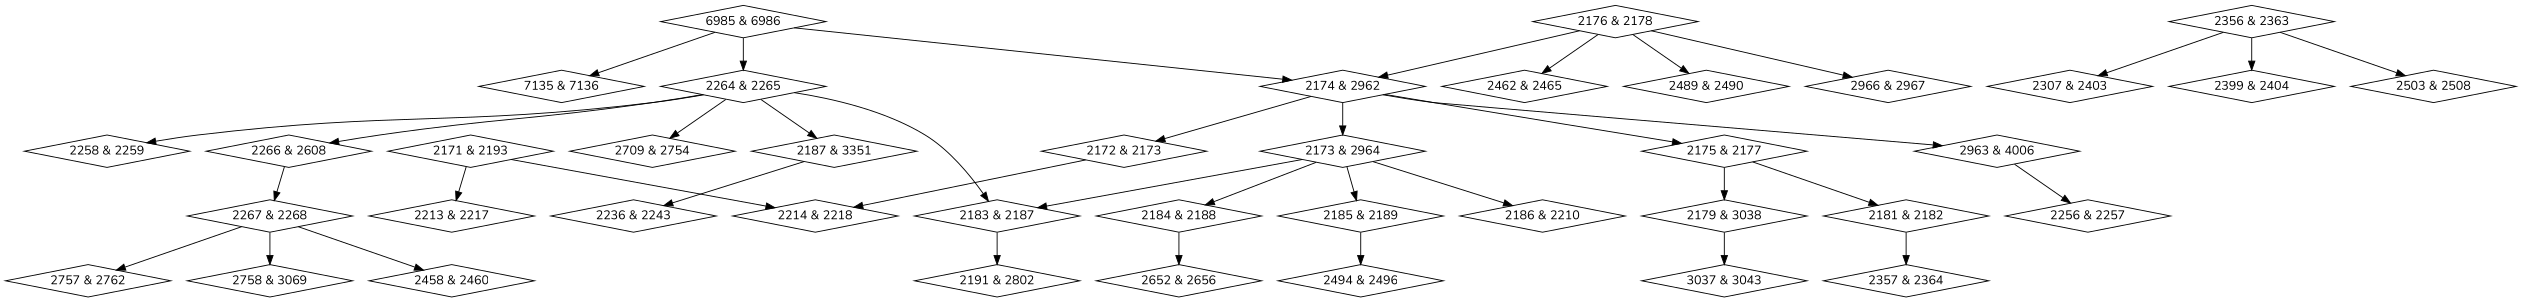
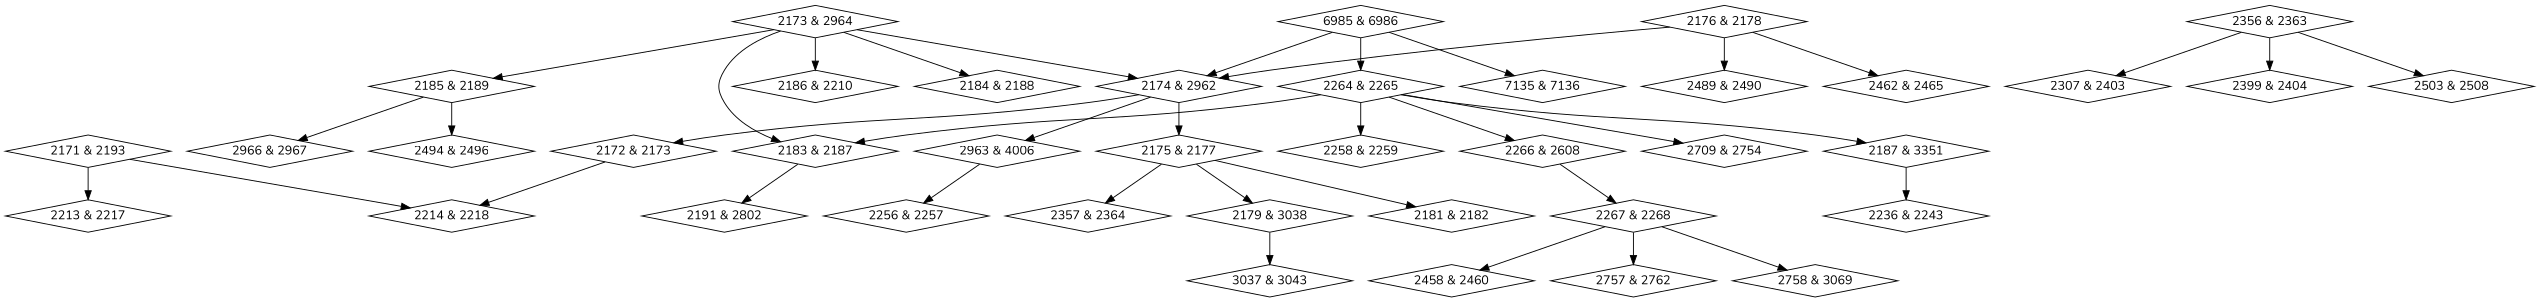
(1747, 53) -> (365, 117)
(1343, 114) -> (993, 53)
(1906, 244) -> (1137, 181)
(1179, 281) -> none
